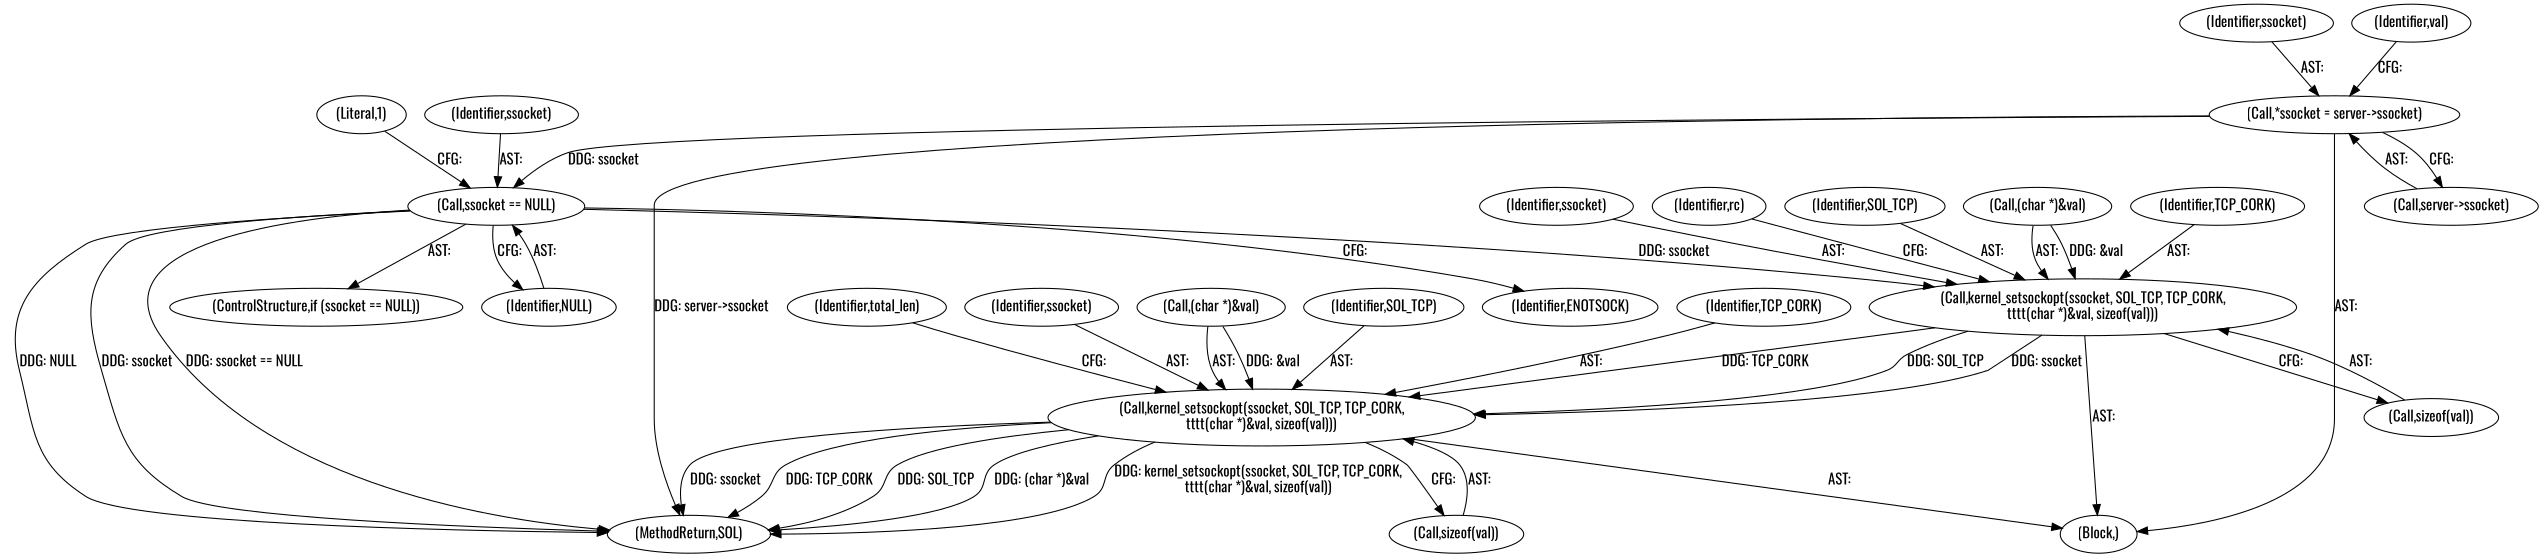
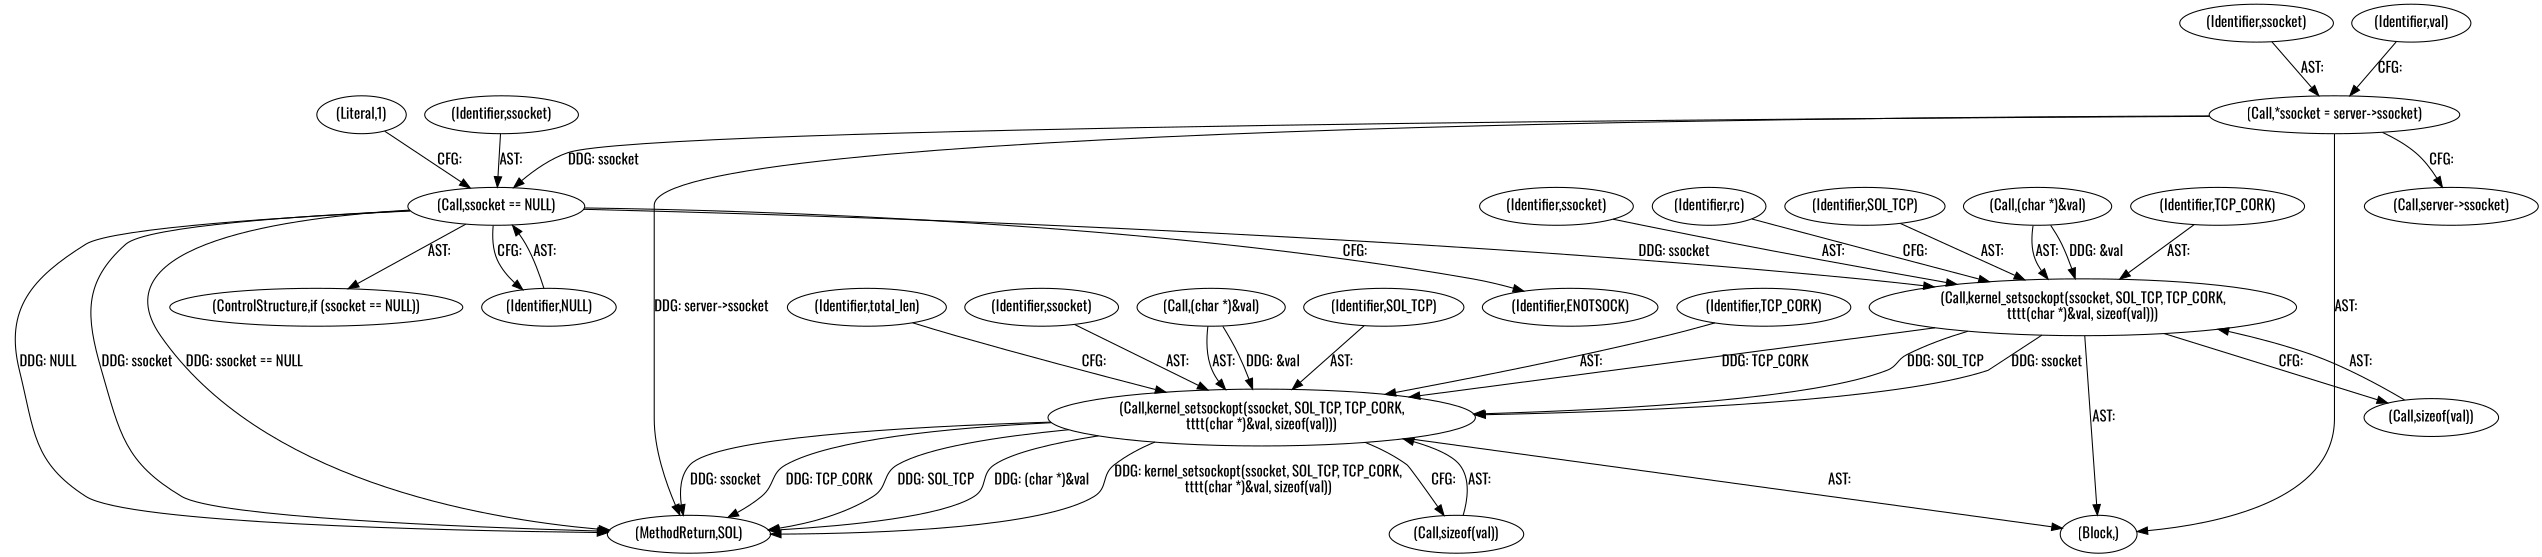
(2384, 168) -> none
